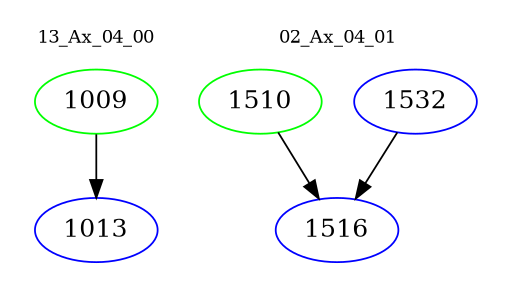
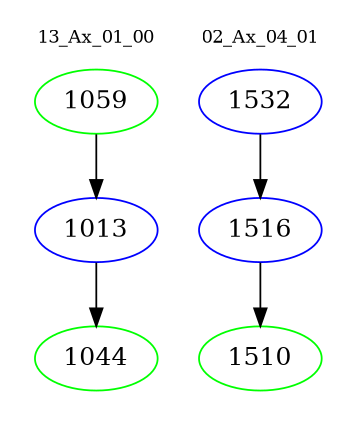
(96, 38) -> (96, 38)
(96, 102) -> (96, 102)
(294, 158) -> (260, 286)
none -> (96, 358)
